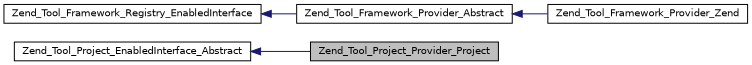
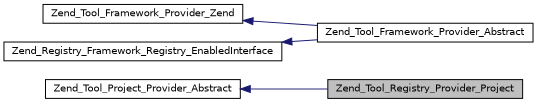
(133, 14) -> (143, 51)
(535, 14) -> (285, 23)
(133, 51) -> (143, 89)
(404, 51) -> (425, 89)
